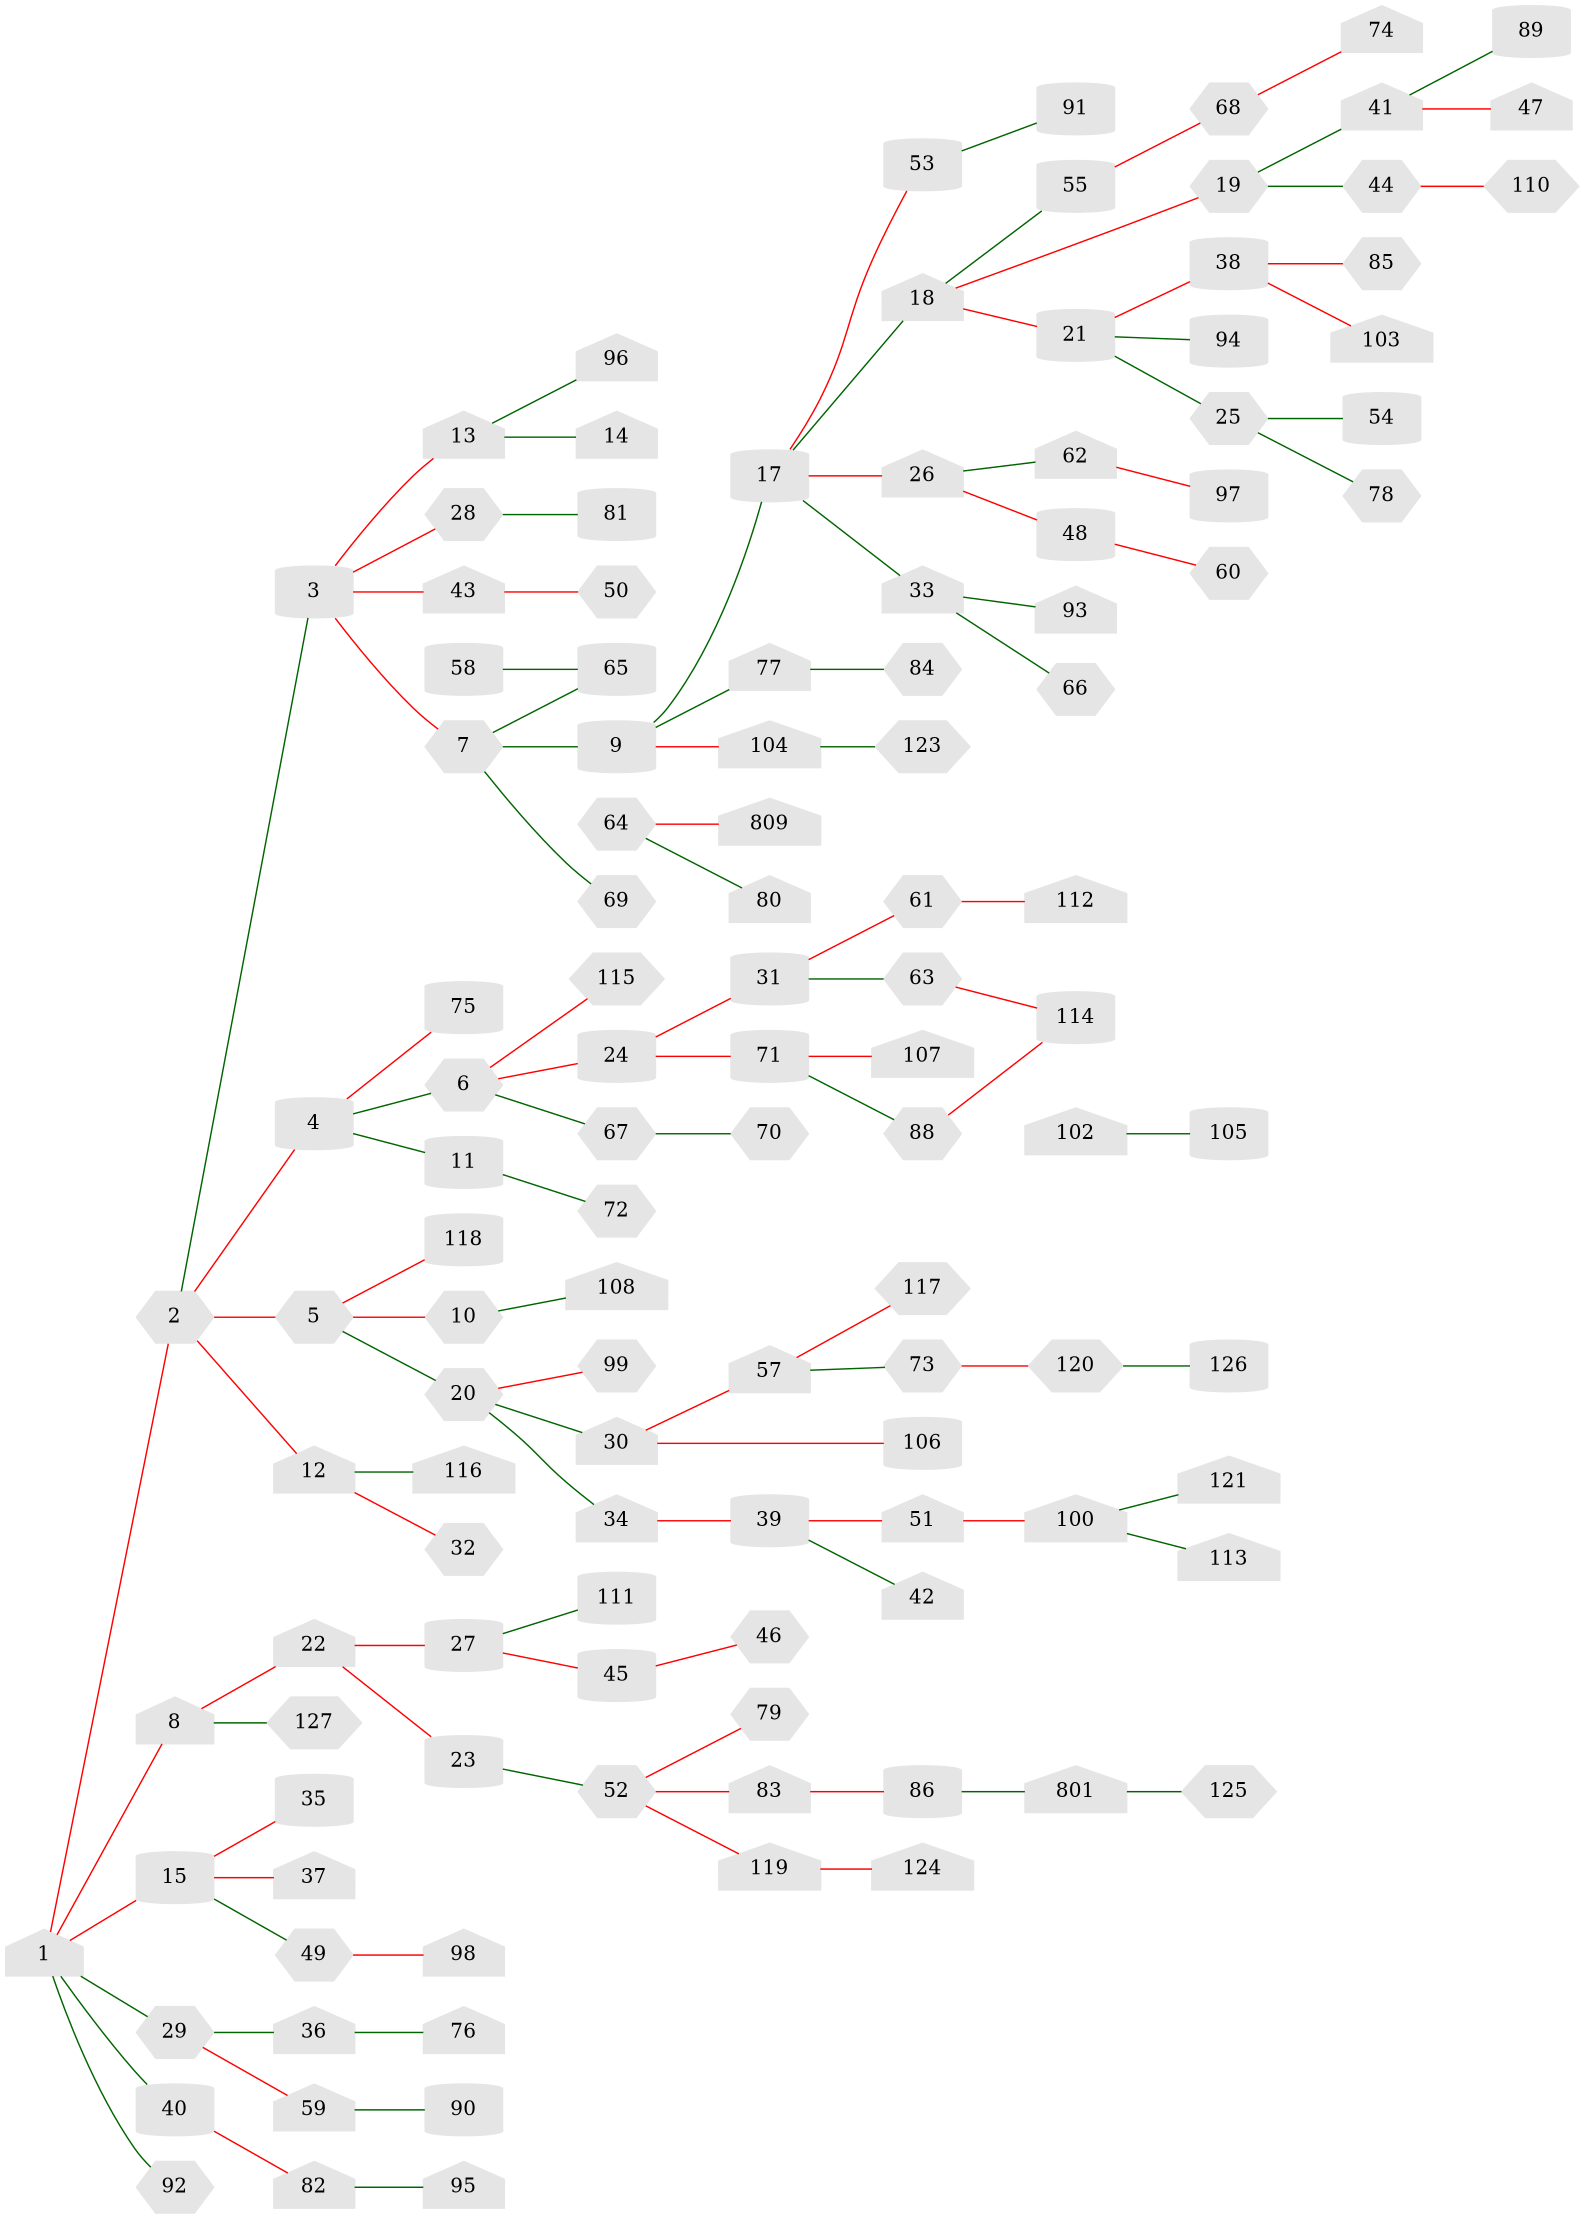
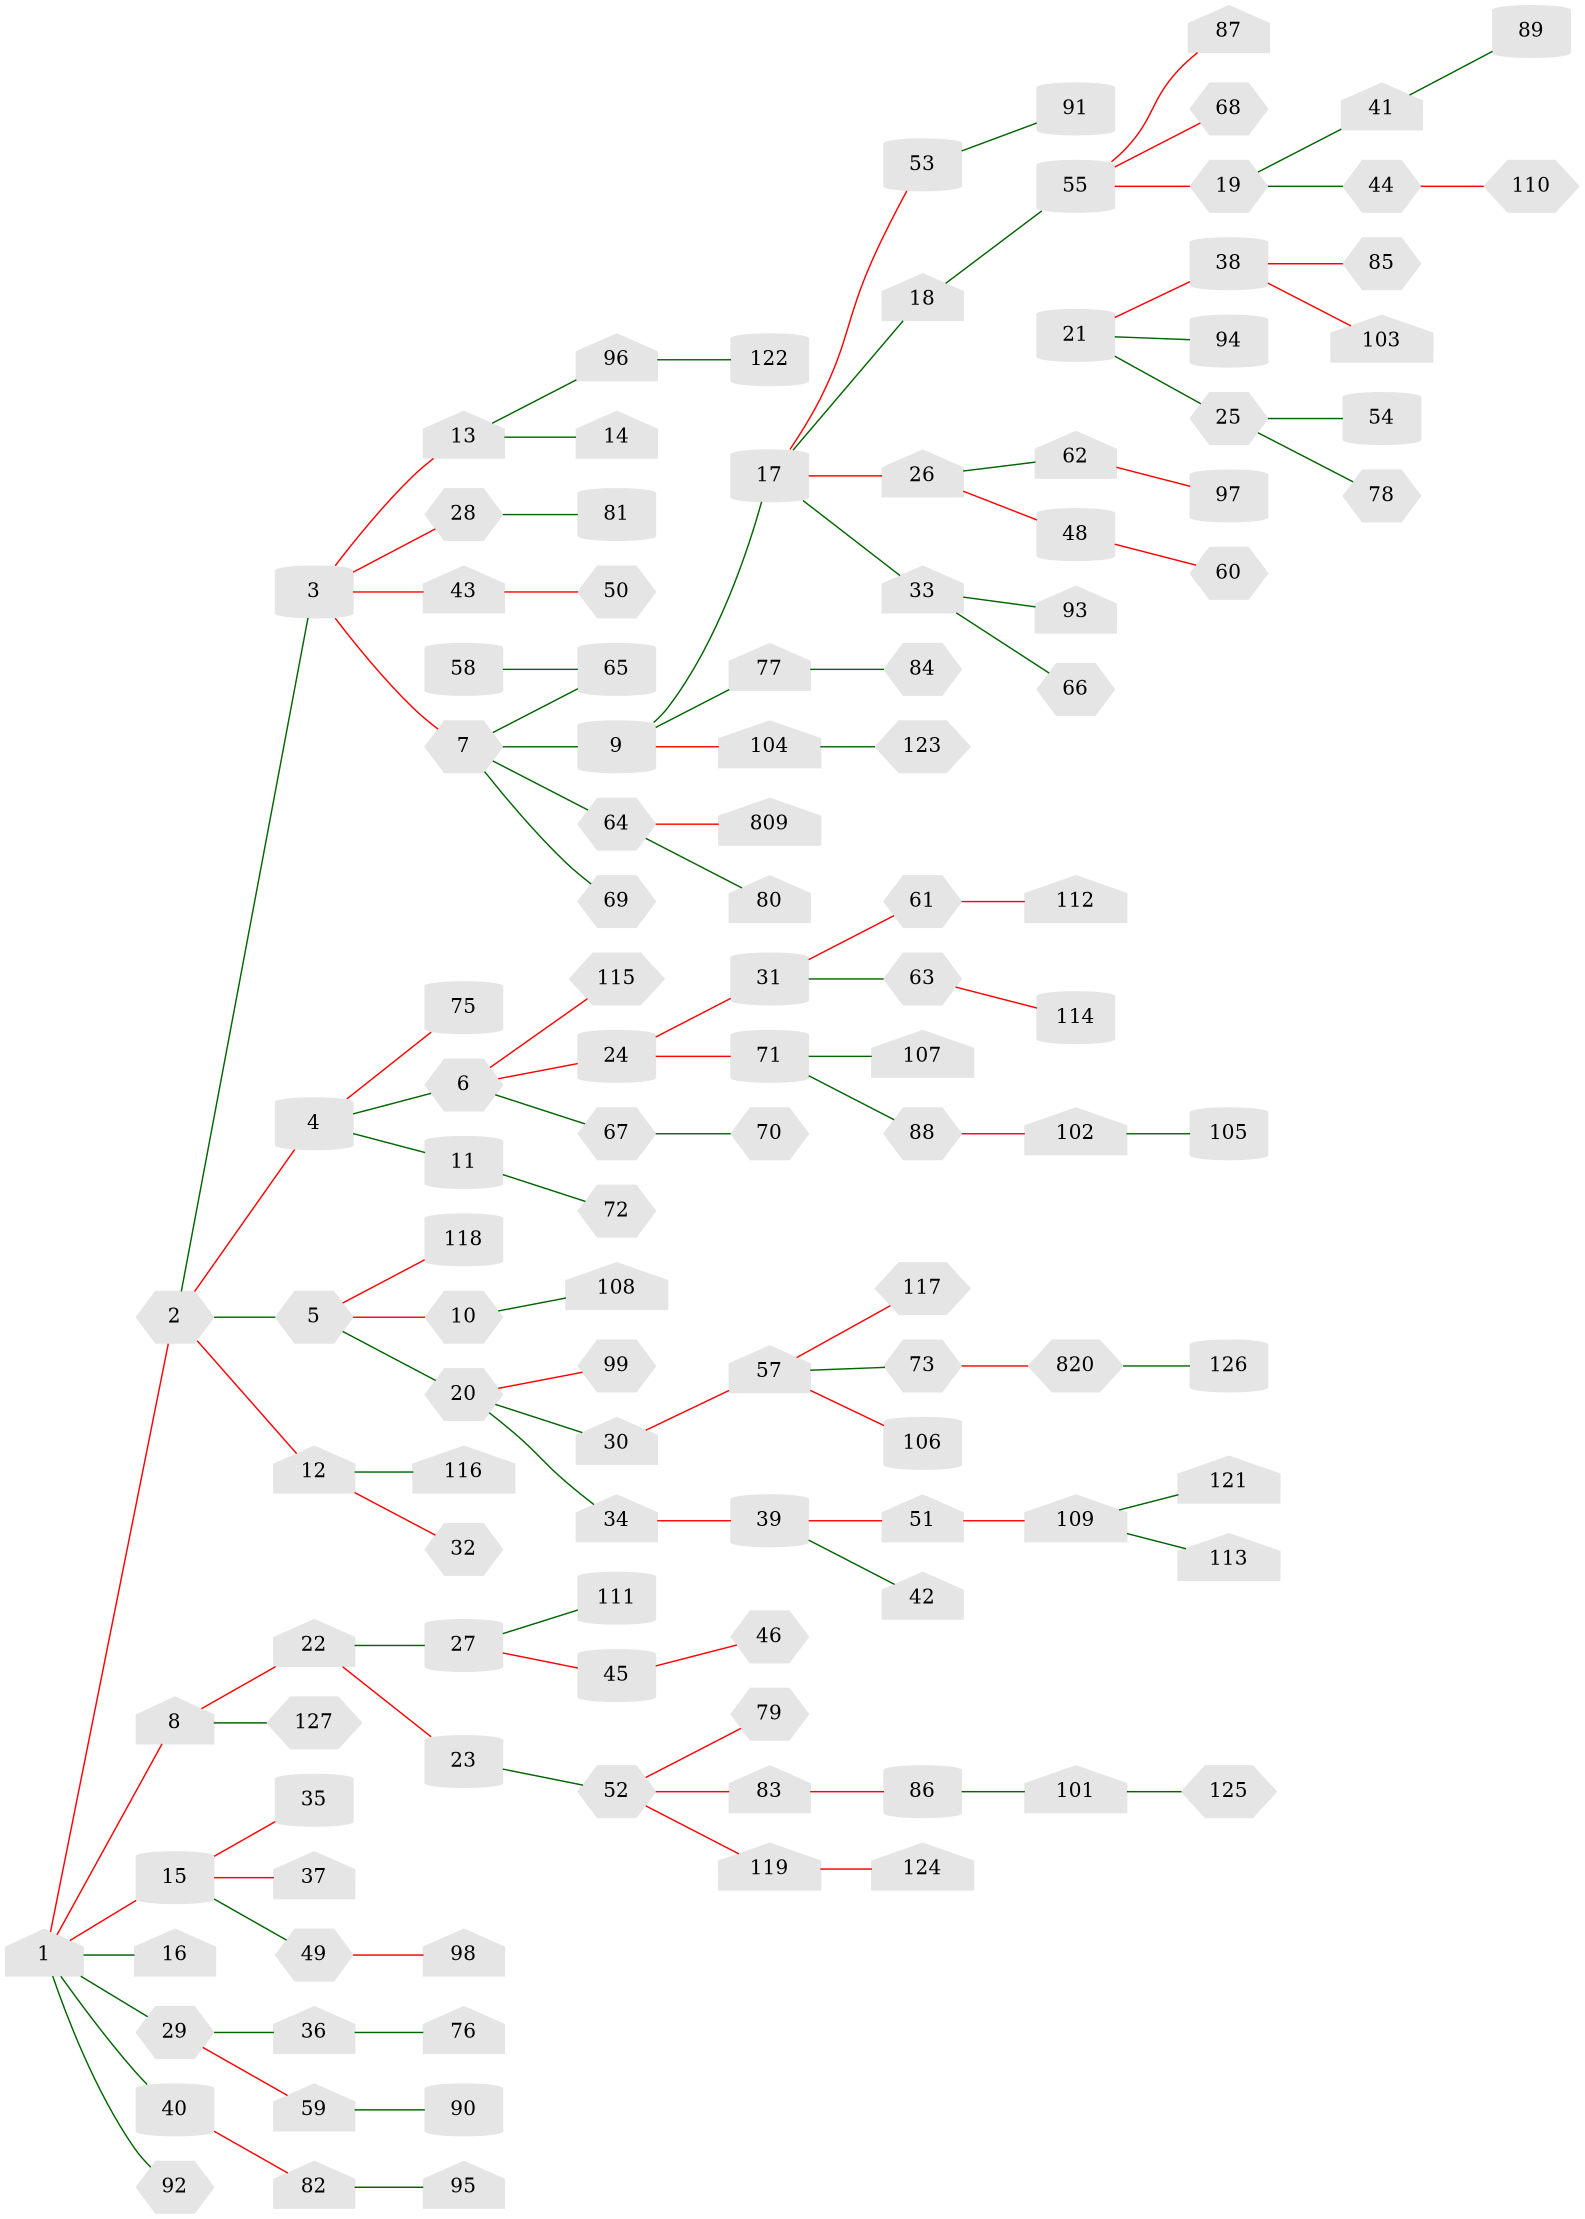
none -> (1229, 32)
(1382, 32) -> none
(1532, 109) -> none
(1077, 243) -> (1152, 186)
(1000, 318) -> none
none -> (770, 360)
none -> (540, 785)
(840, 1056) -> (840, 1056)
(995, 1079) -> (993, 1134)
(245, 1317) -> (245, 1317)
(1076, 1366) -> (1076, 1366)
(771, 1443) -> (847, 1408)
(1076, 1521) -> (1076, 1521)
(390, 1645) -> (390, 1645)
(1076, 1792) -> (1076, 1792)
none -> (175, 1955)
